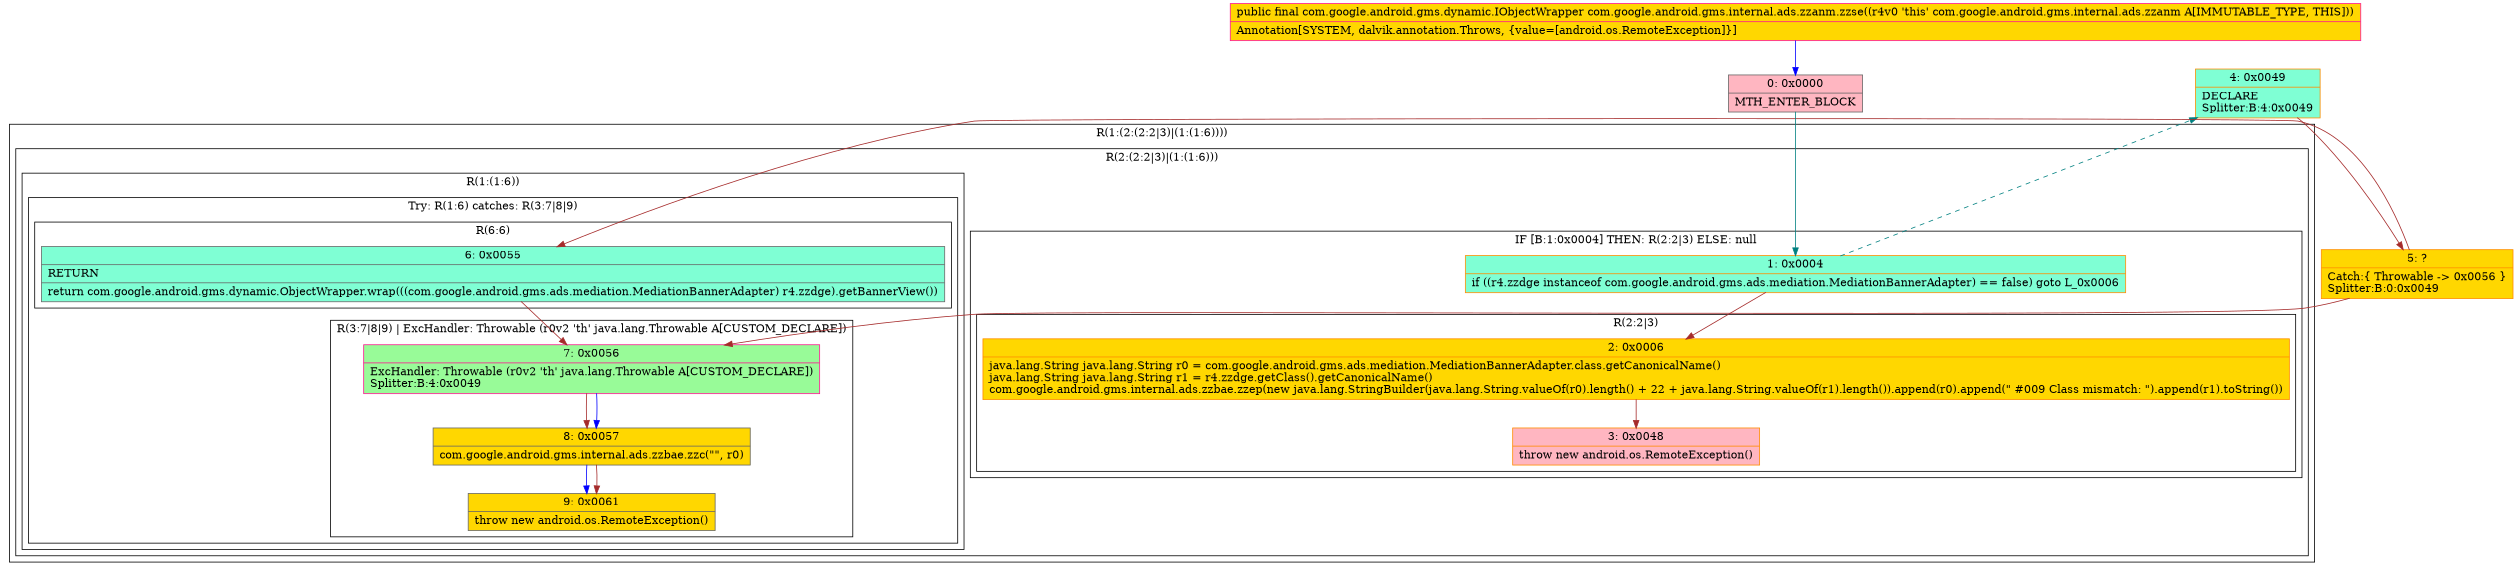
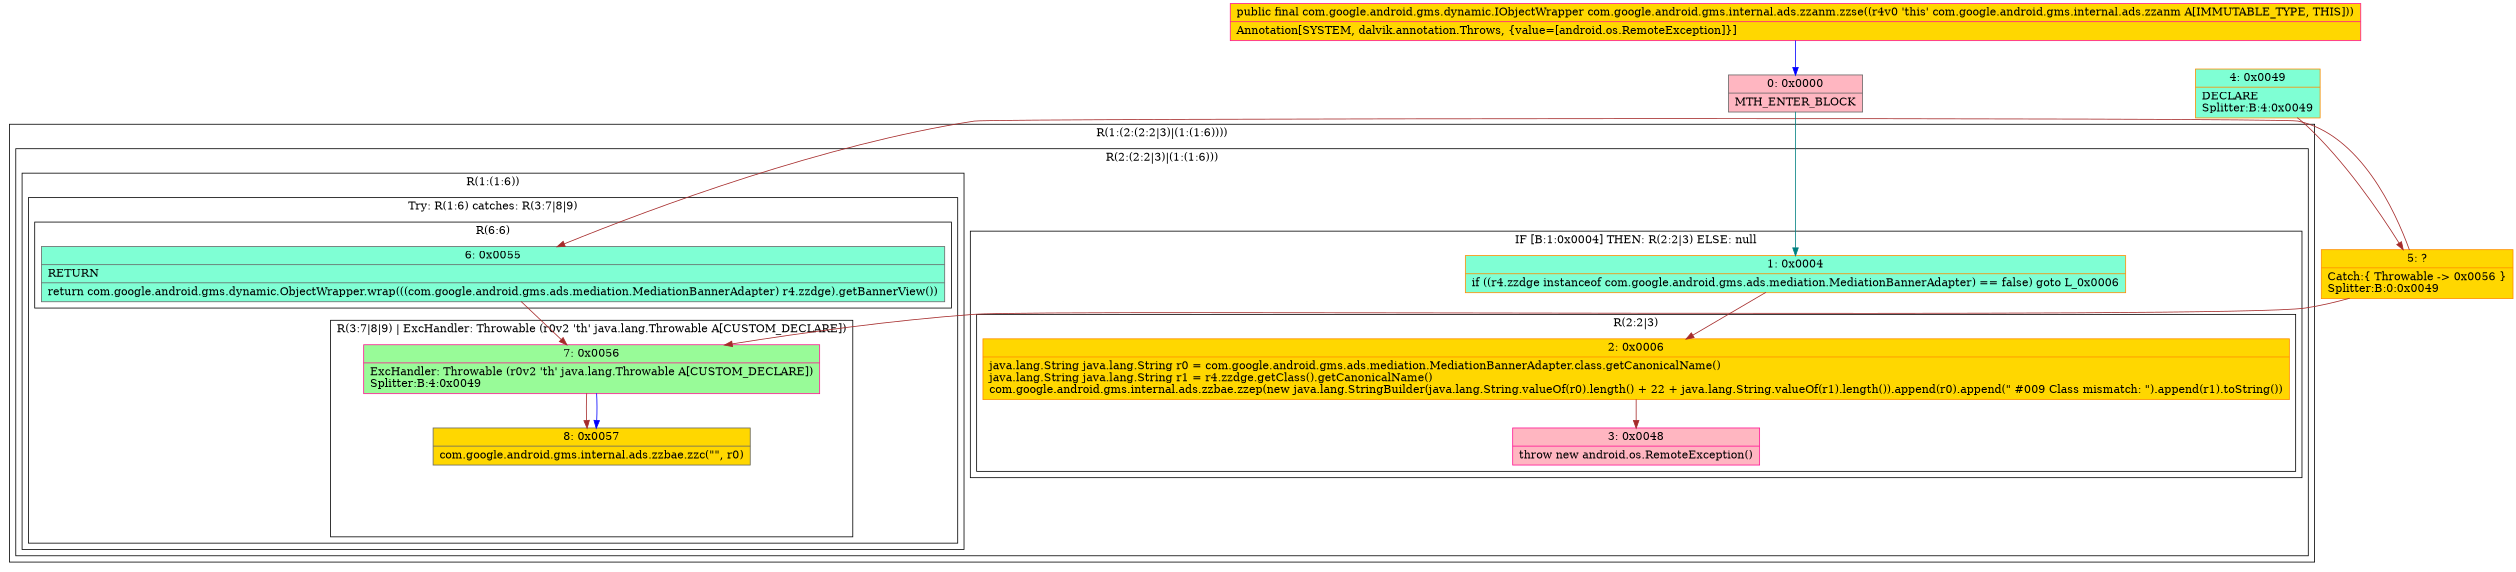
(2015, 188) -> none
(1636, 447) -> (1636, 447)
(592, 512) -> none
